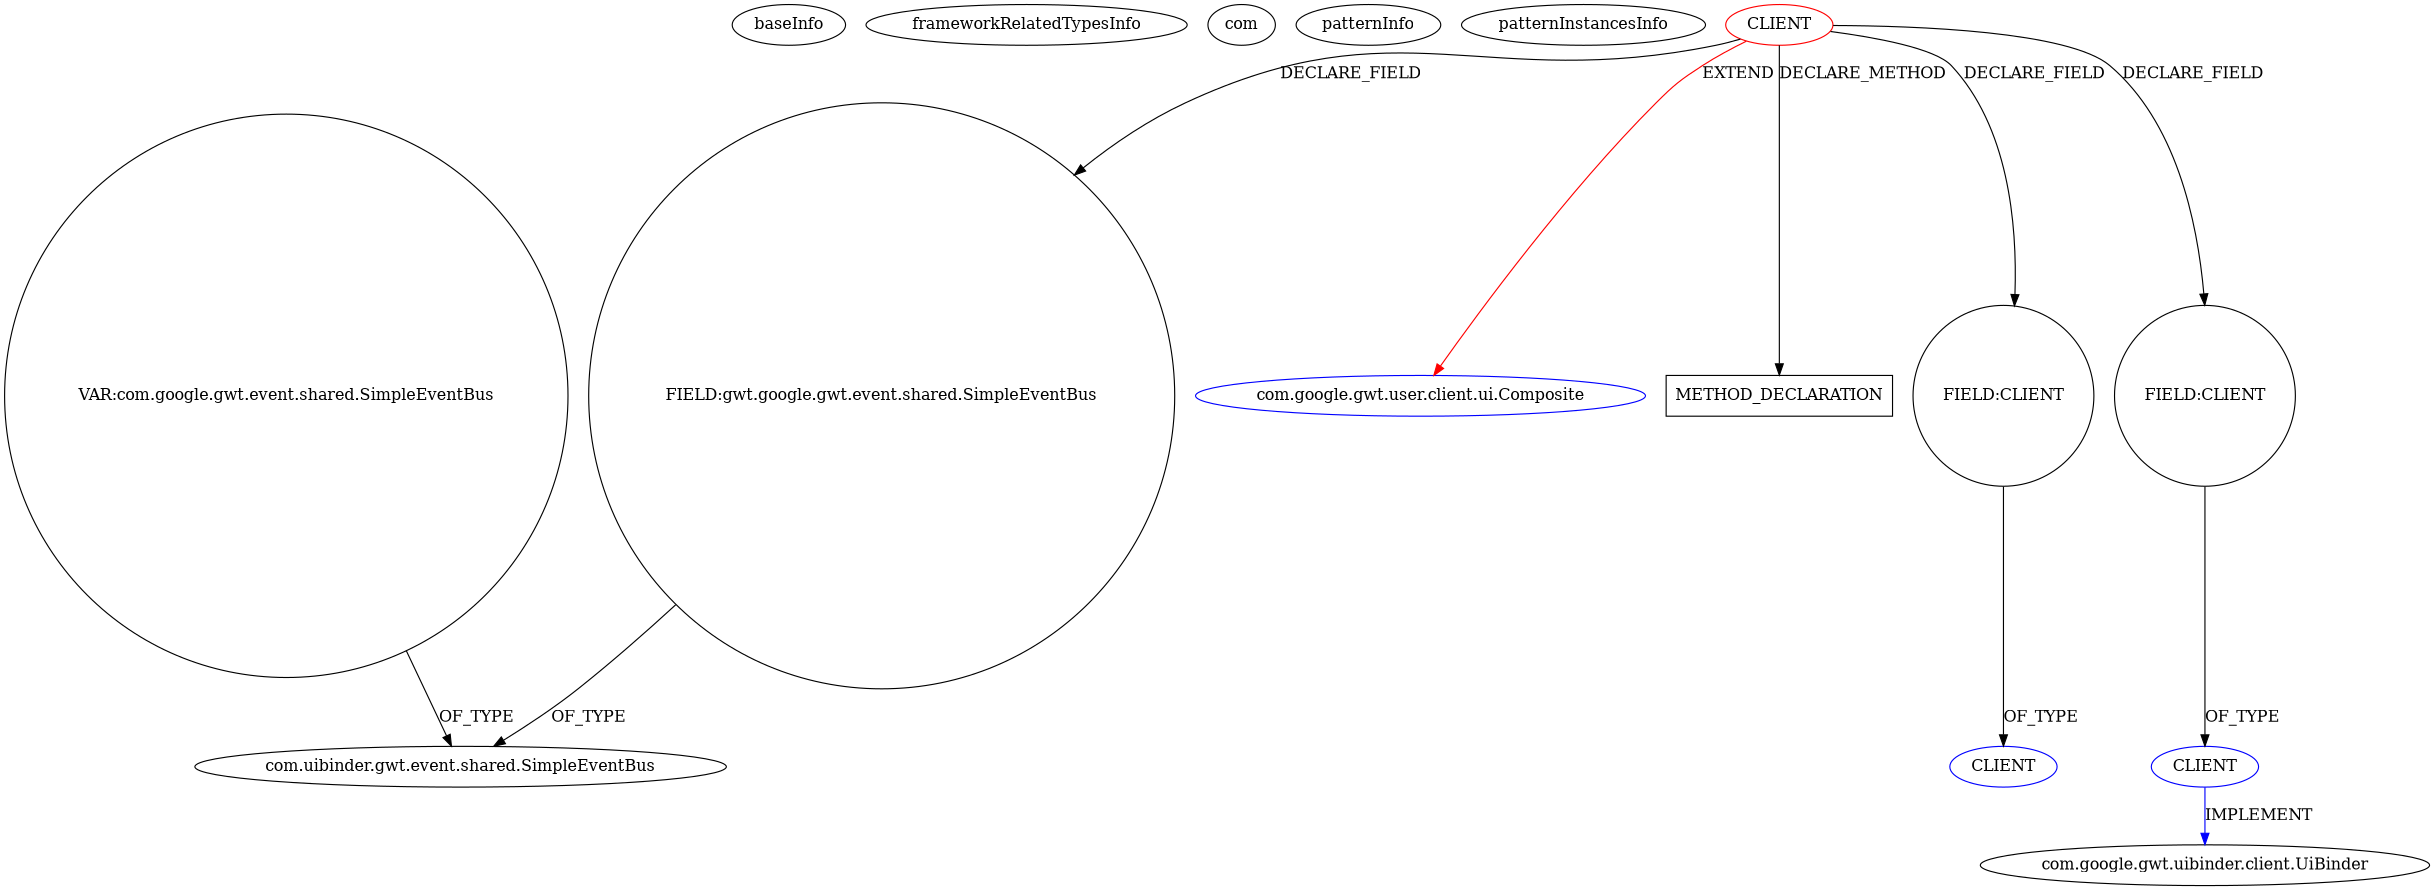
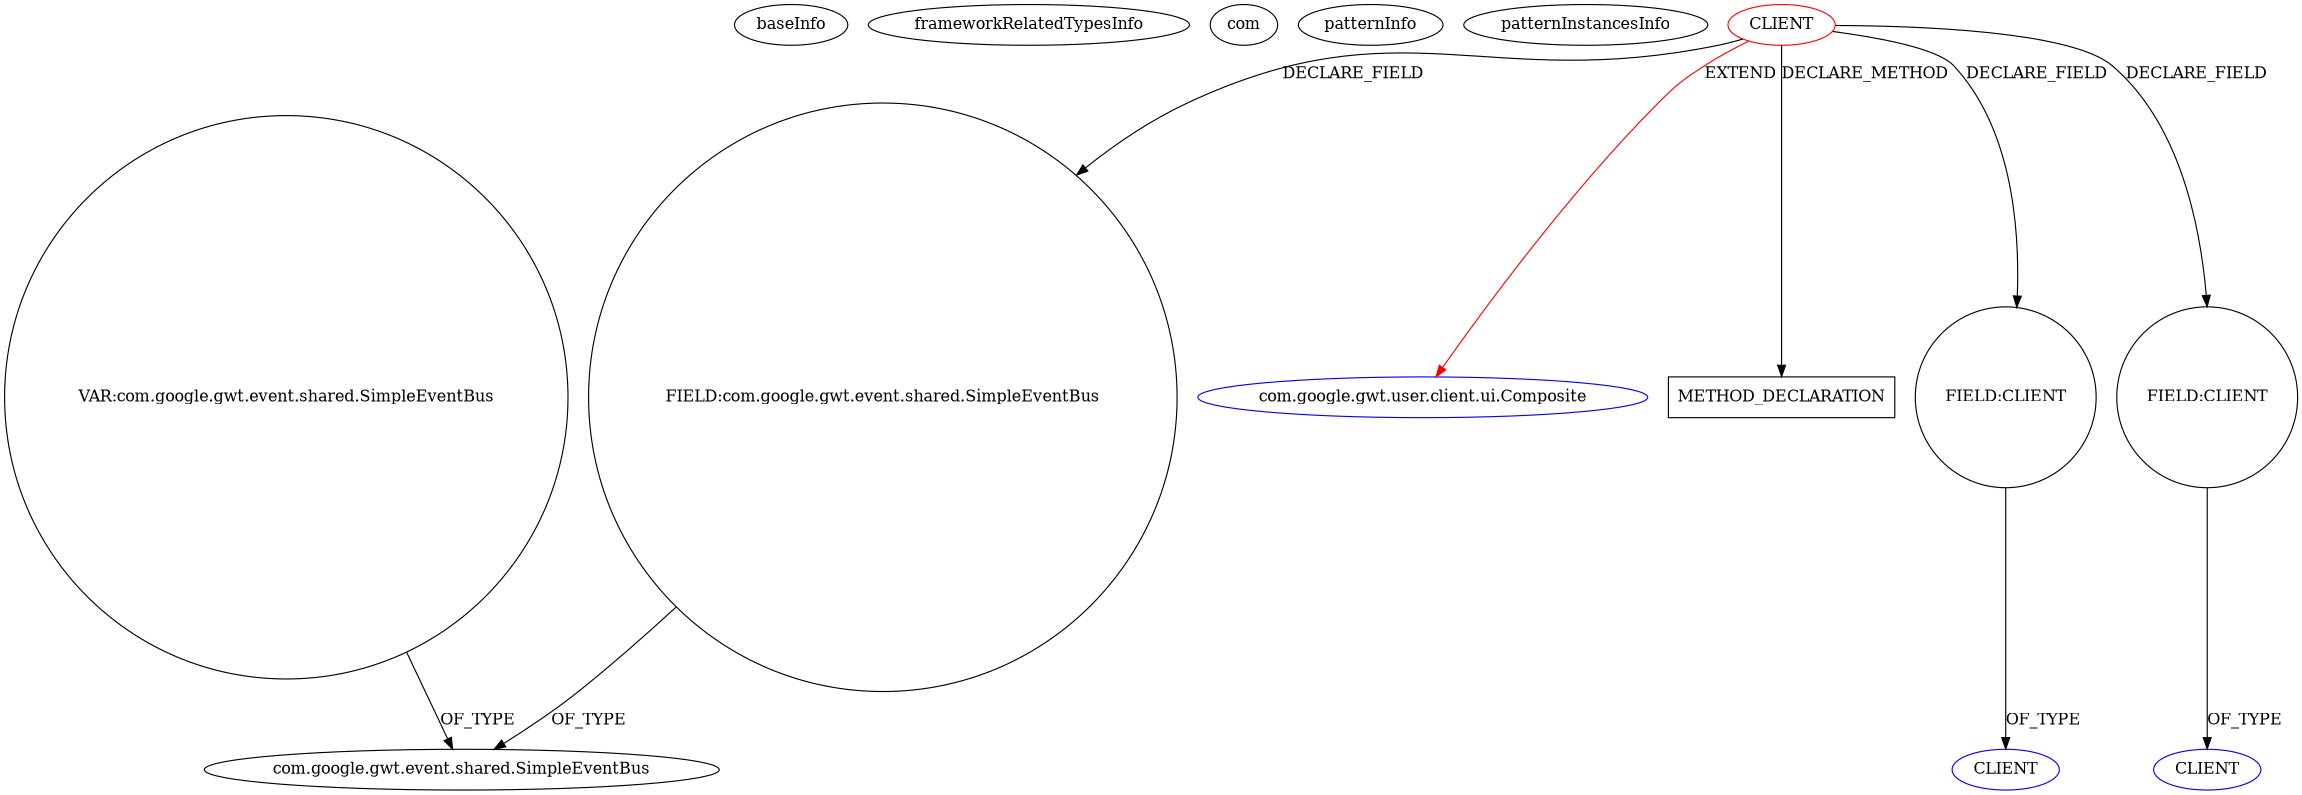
(882, 396) -> (883, 397)
(461, 767) -> (462, 770)
(2205, 865) -> none
